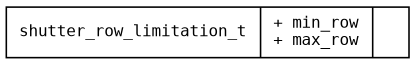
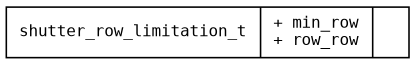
(317, 40) -> (317, 40)
